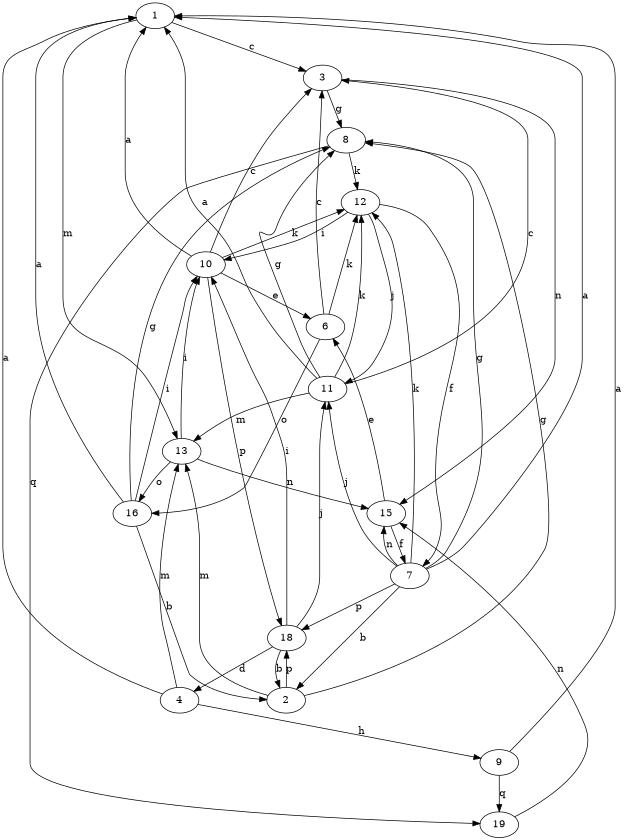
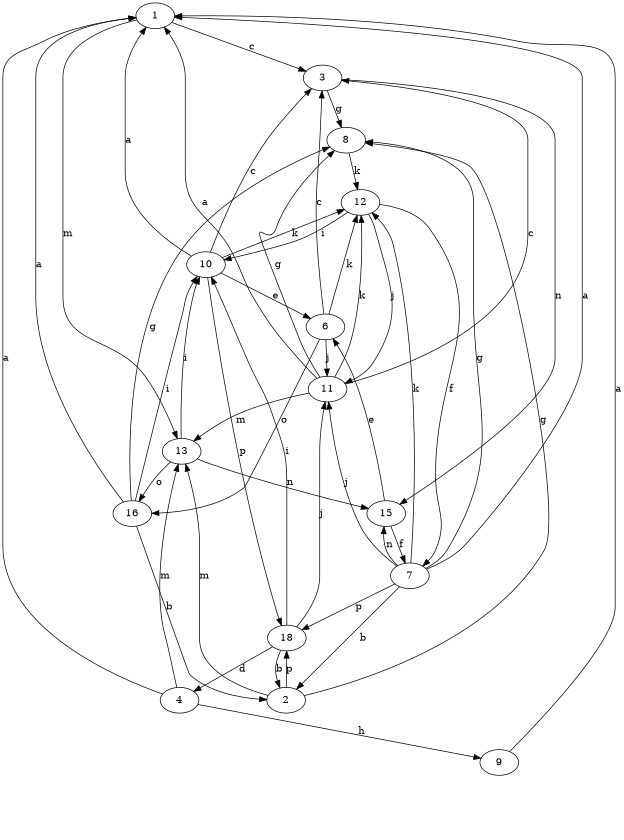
none -> (326, 354)
(499, 825) -> none
